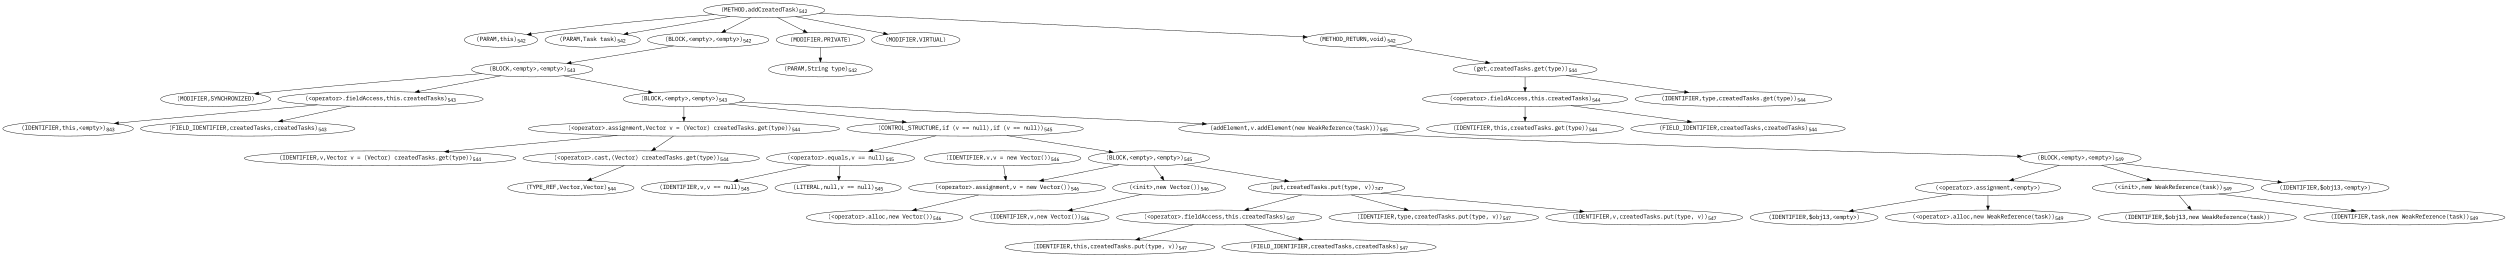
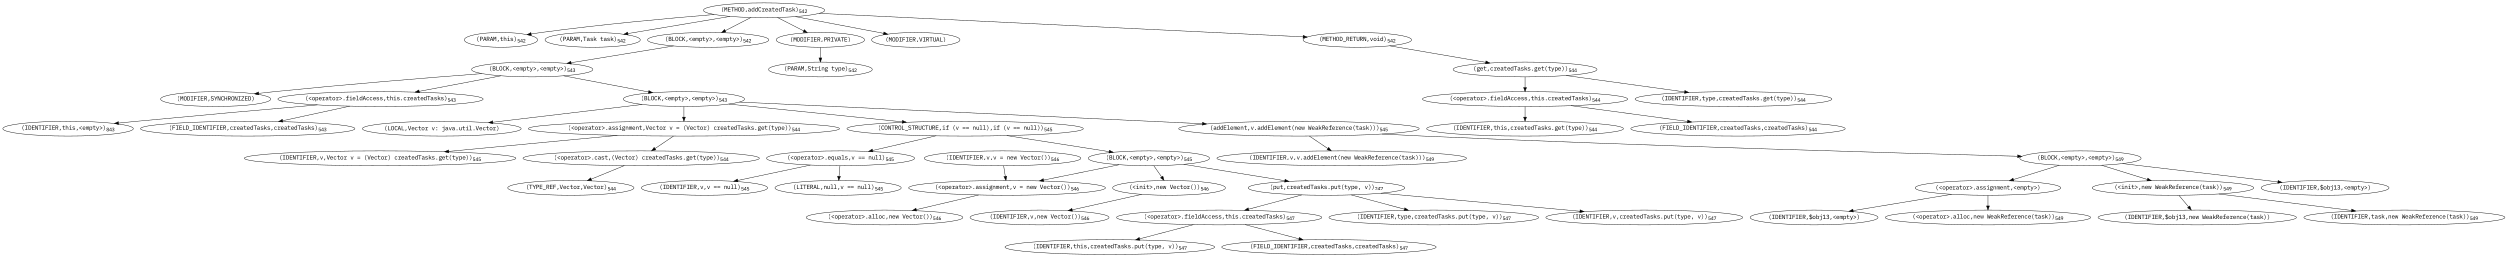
none -> (442, 129)
(477, 158) -> (477, 158)
none -> (1342, 158)
